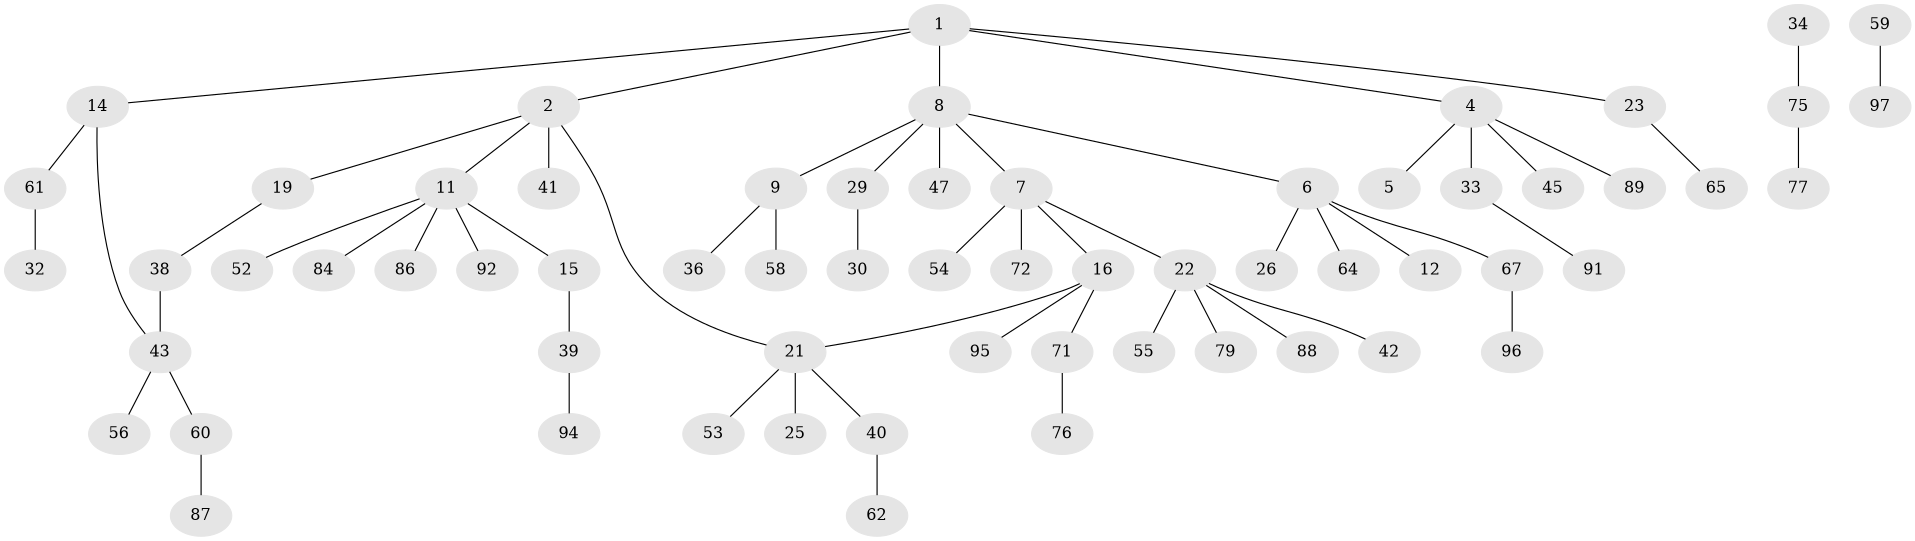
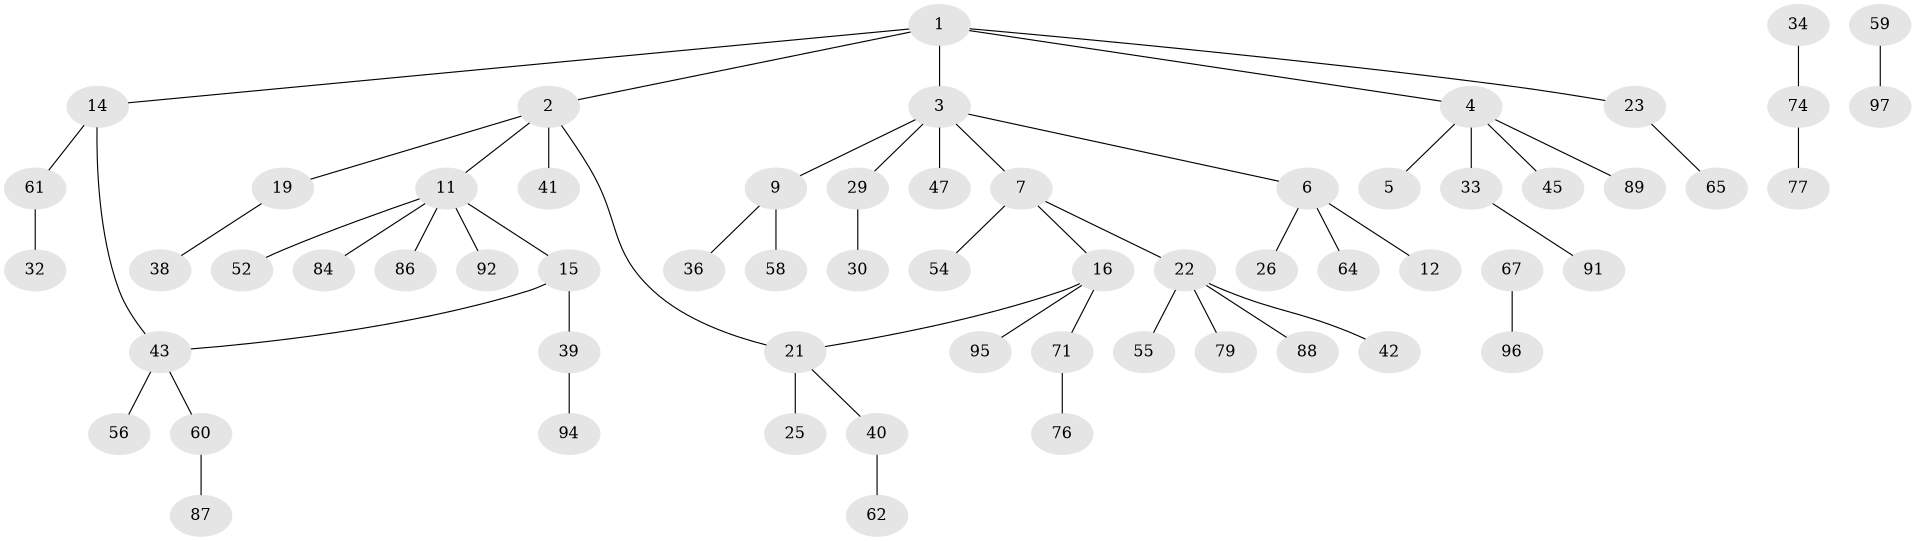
(940, 107) -> (940, 107)
(1798, 107) -> (1798, 107)
(1410, 229) -> none
(1021, 270) -> none
(160, 311) -> (370, 327)
(713, 434) -> none
